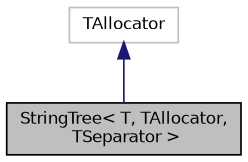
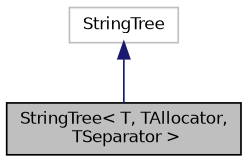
(124, 25) -> (124, 25)
